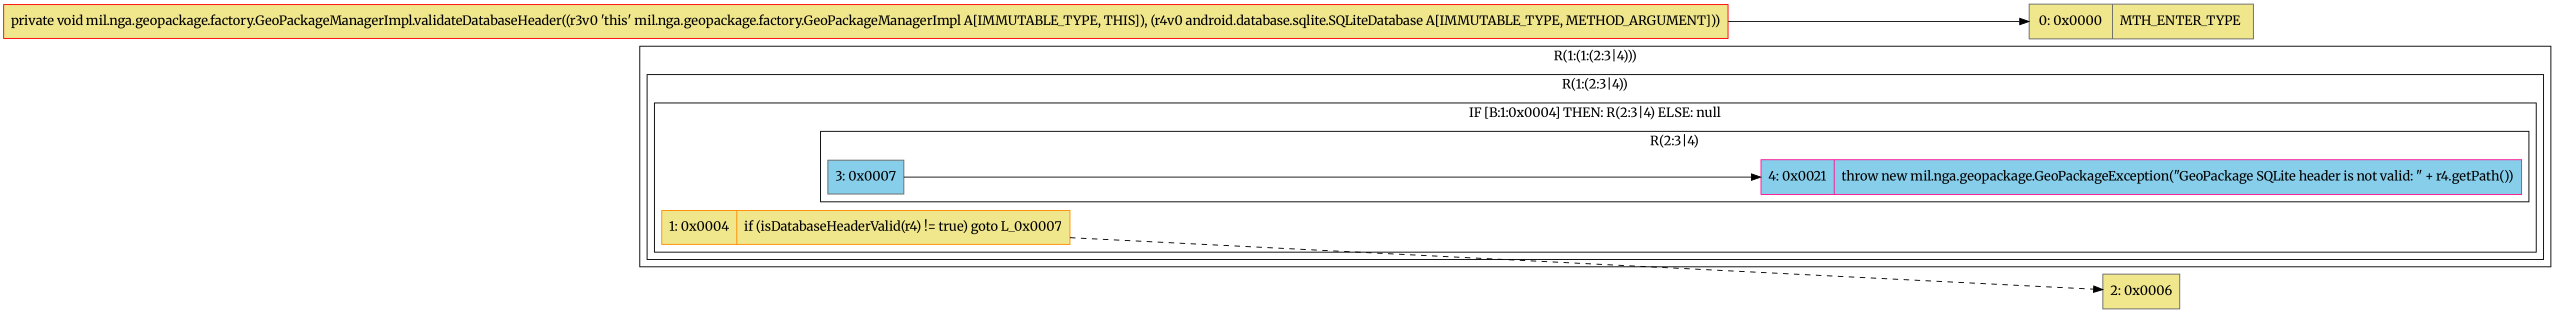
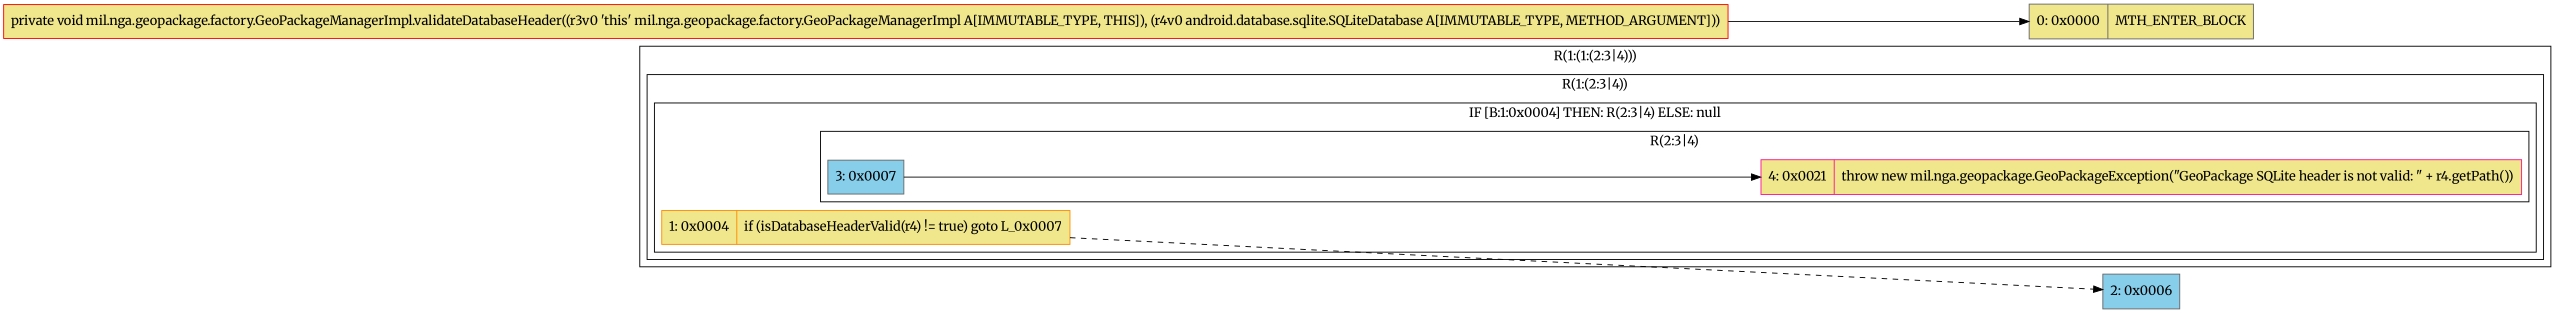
(2181, 21) -> (2181, 21)
(2141, 177) -> (2141, 177)
(2141, 292) -> (2141, 292)
